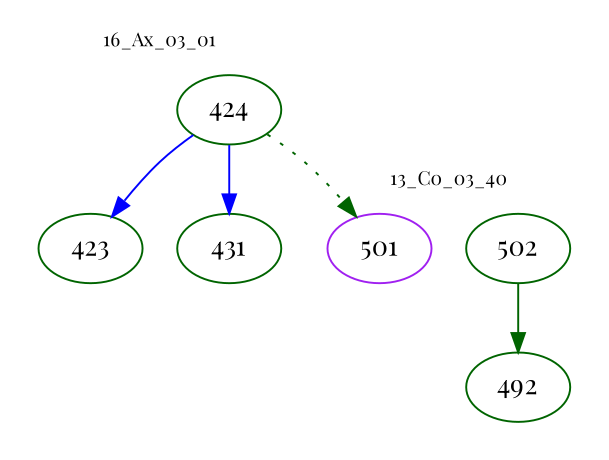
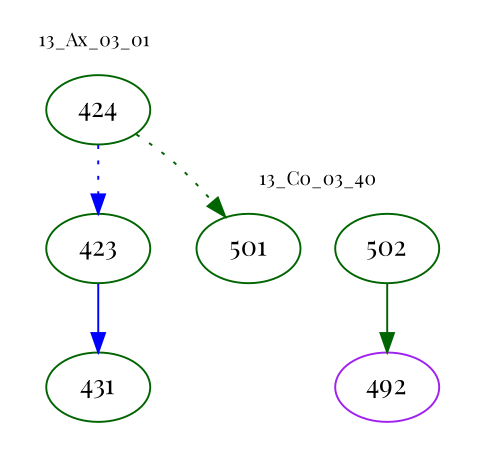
(160, 41) -> (94, 41)
(156, 165) -> (98, 170)
(229, 170) -> (98, 308)
(379, 249) -> (249, 249)
(518, 387) -> (387, 387)
